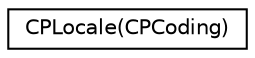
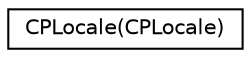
(128, 29) -> (125, 29)
